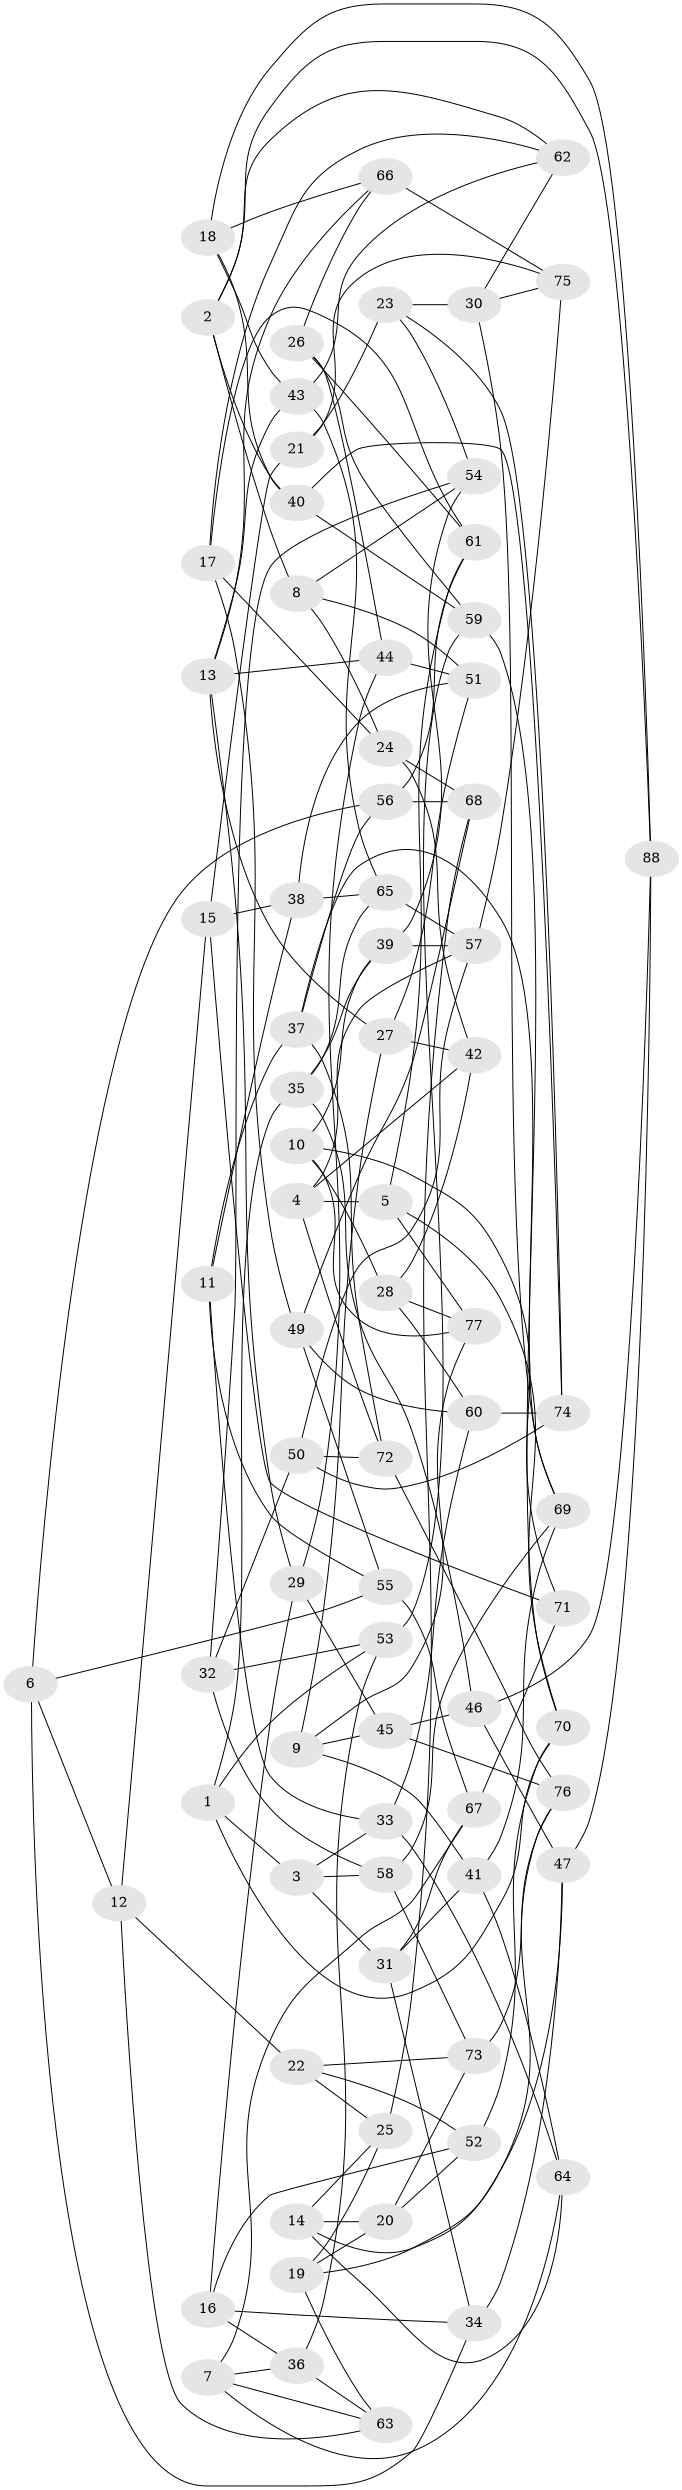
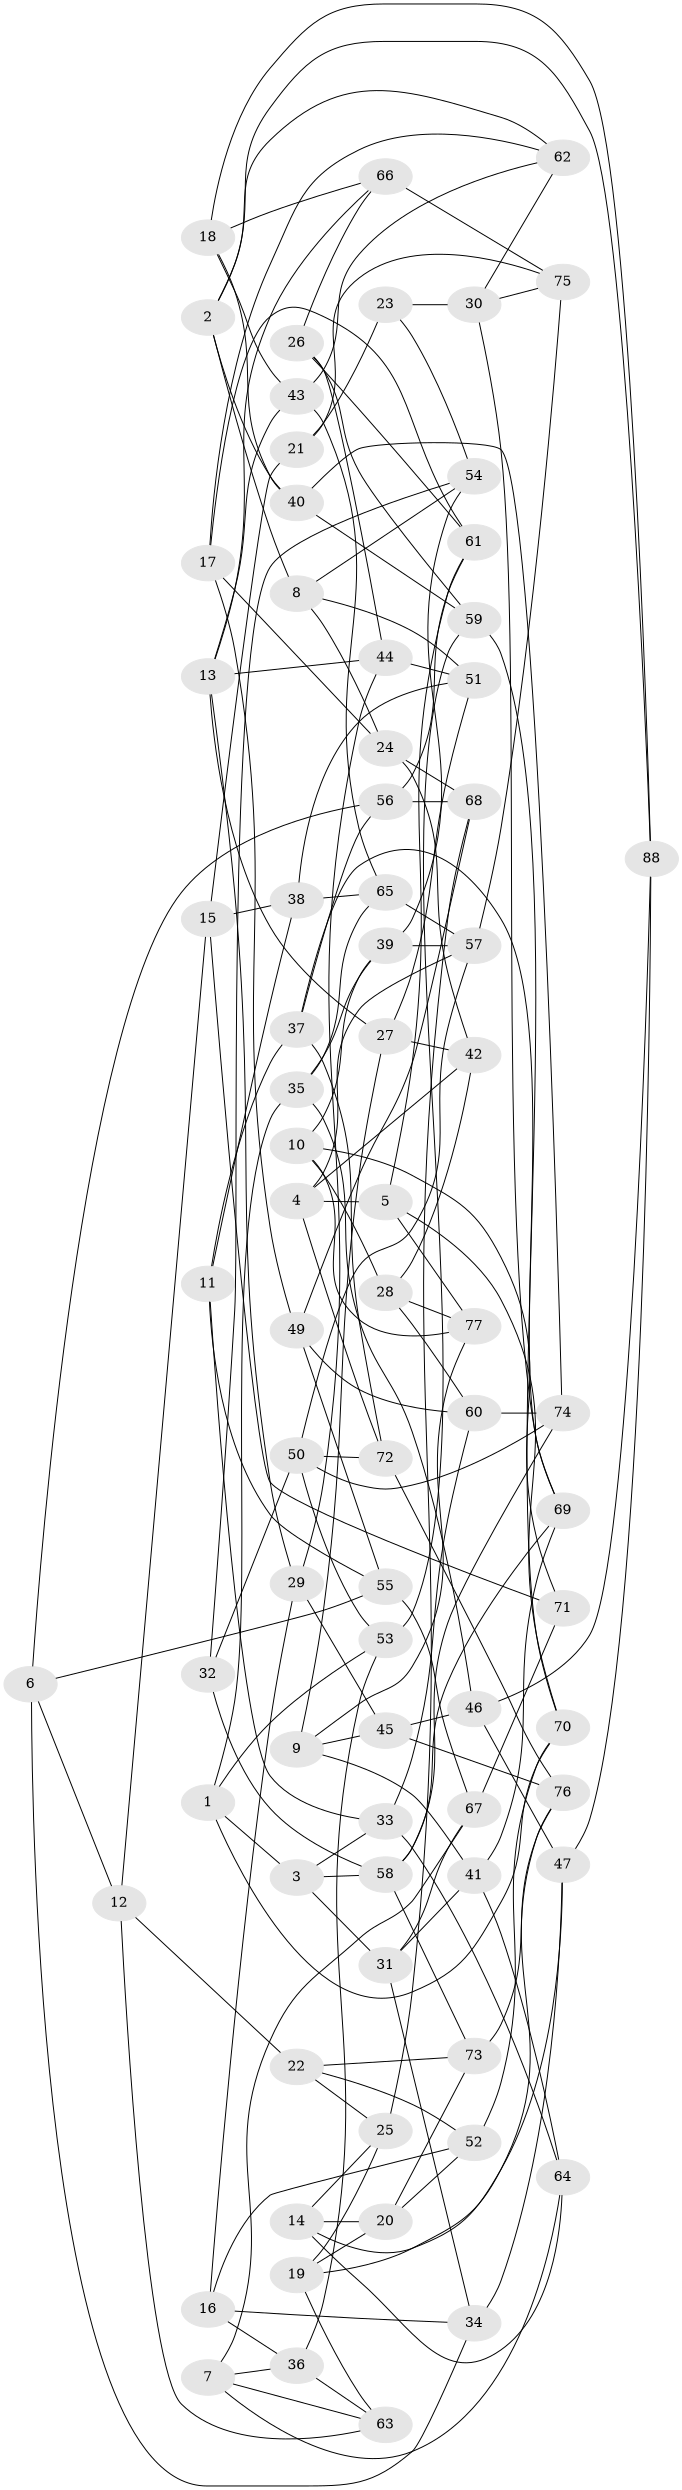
(544, 834) -> (444, 1635)
(297, 1657) -> (324, 1541)
